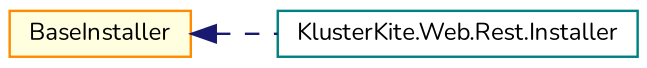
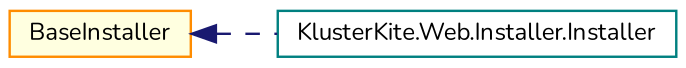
(458, 34) -> (477, 34)
